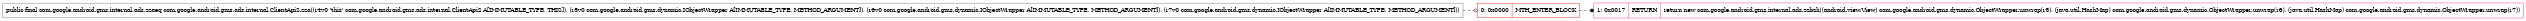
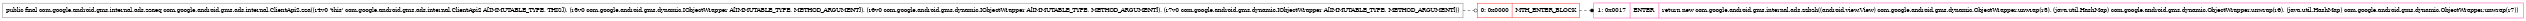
(1644, 10) -> (1644, 10)
